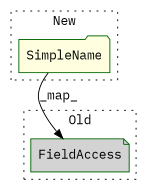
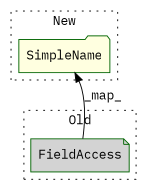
(40, 103) -> (84, 104)
